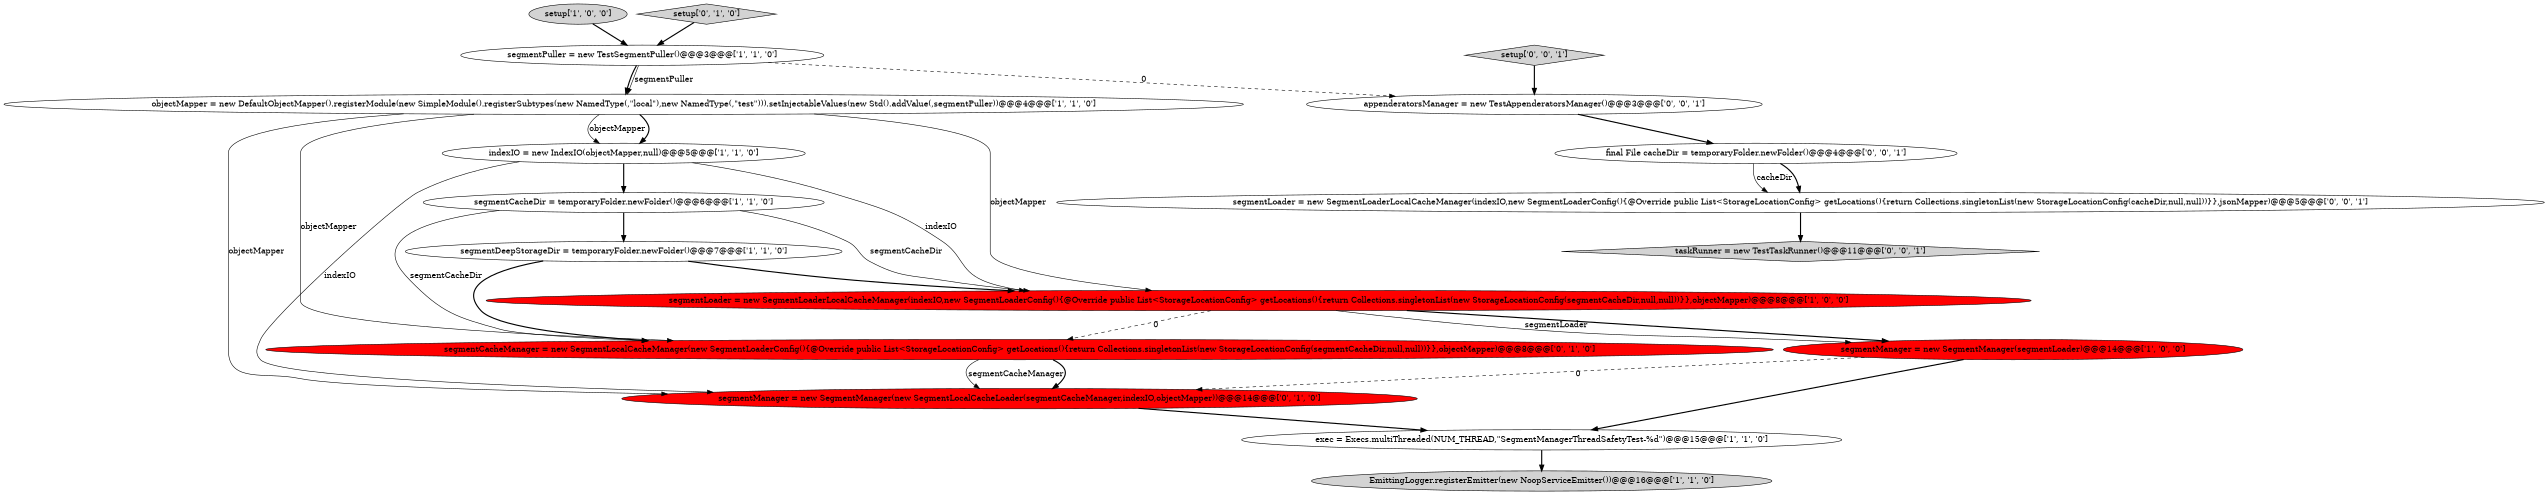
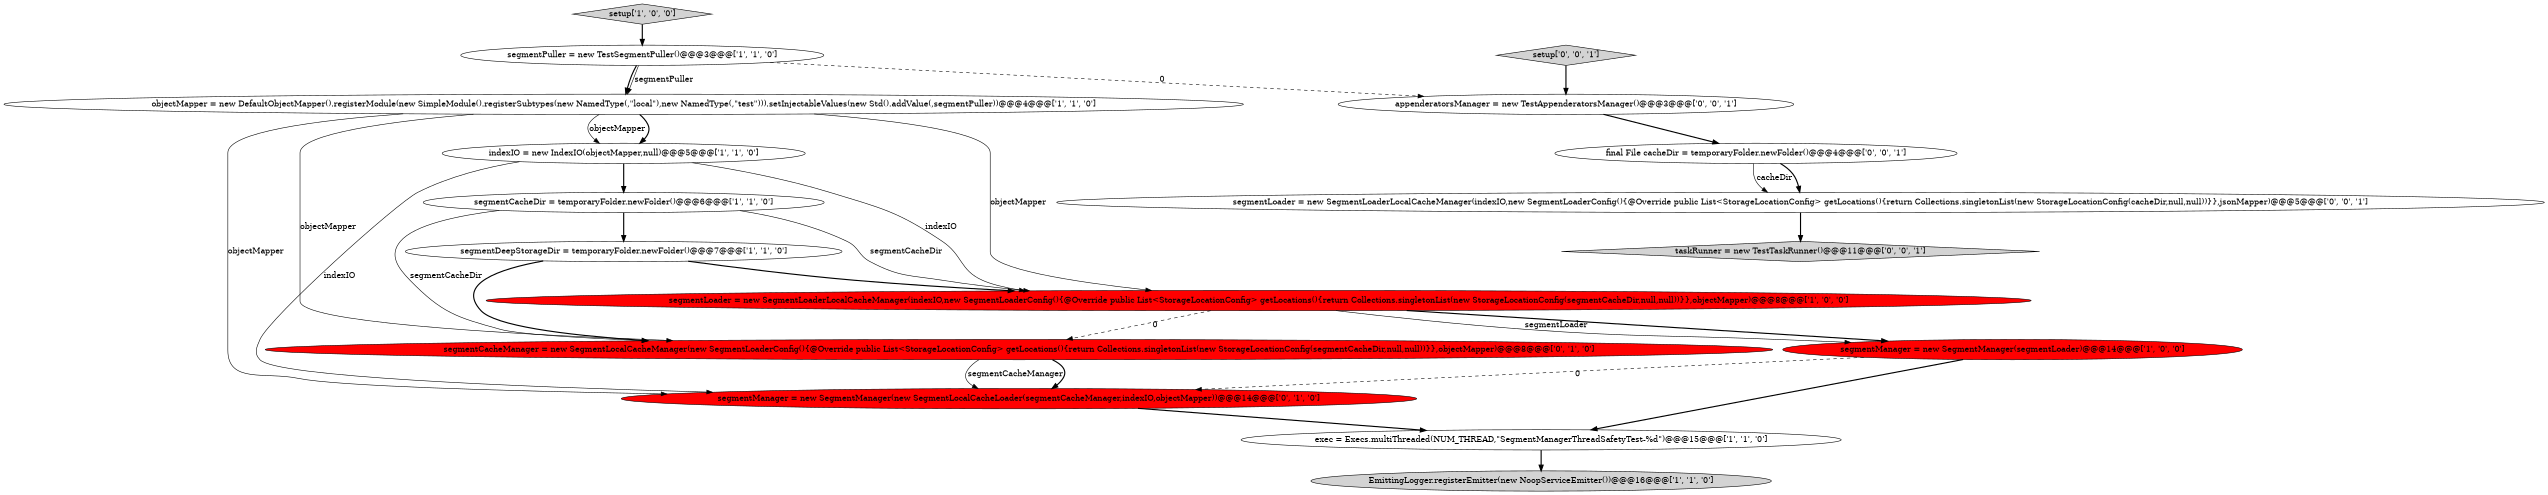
(578, 14) -> (642, 14)
(707, 14) -> none
